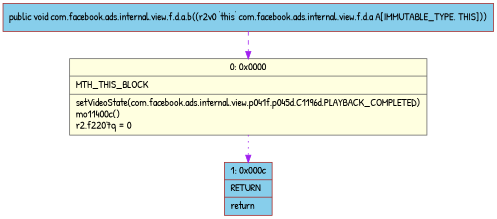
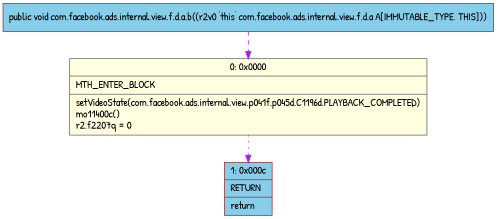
(112, 85) -> (116, 85)
